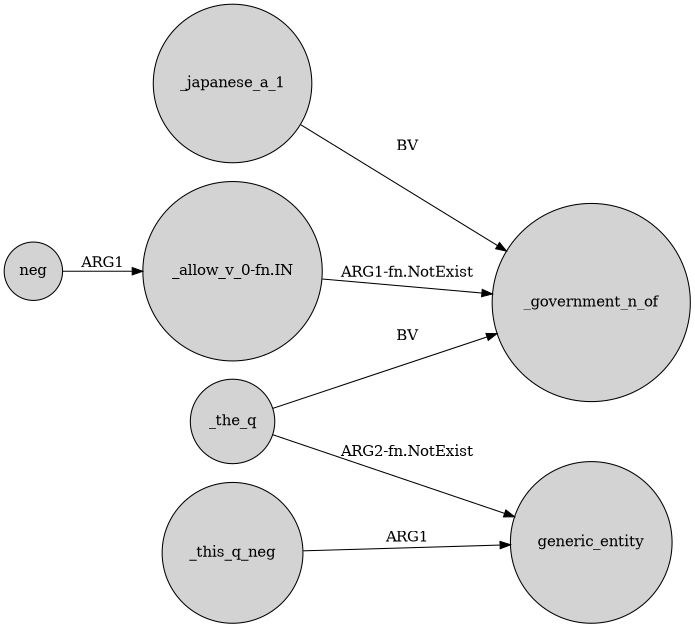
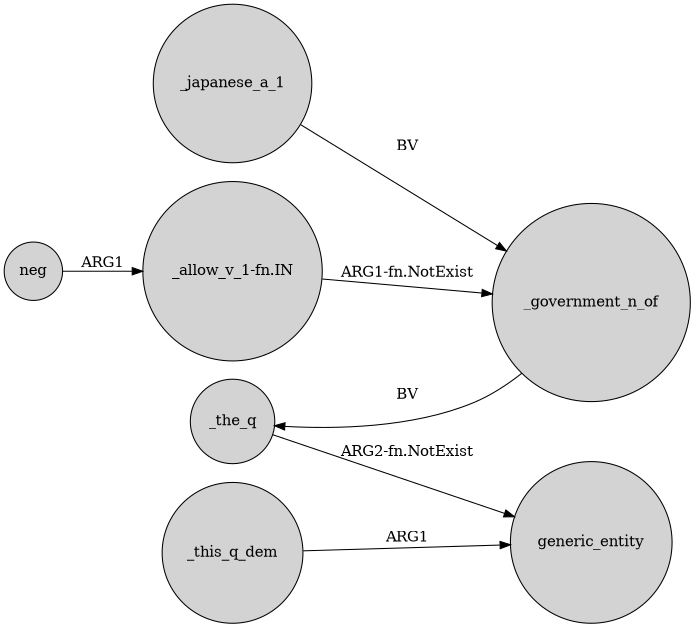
(233, 271) -> (233, 271)
(380, 373) -> (409, 421)
(233, 553) -> (233, 553)
